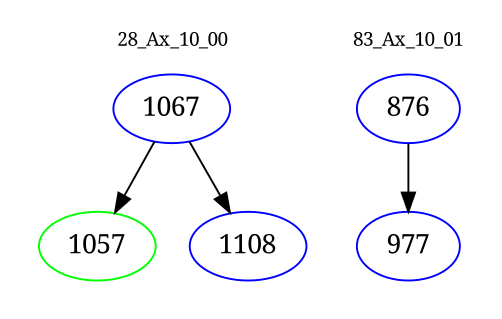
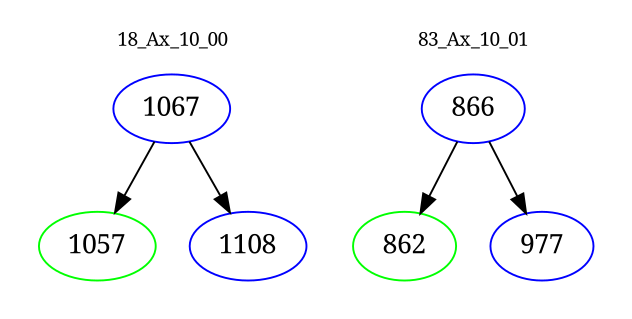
(173, 41) -> (173, 41)
(408, 109) -> (473, 109)
none -> (405, 246)
